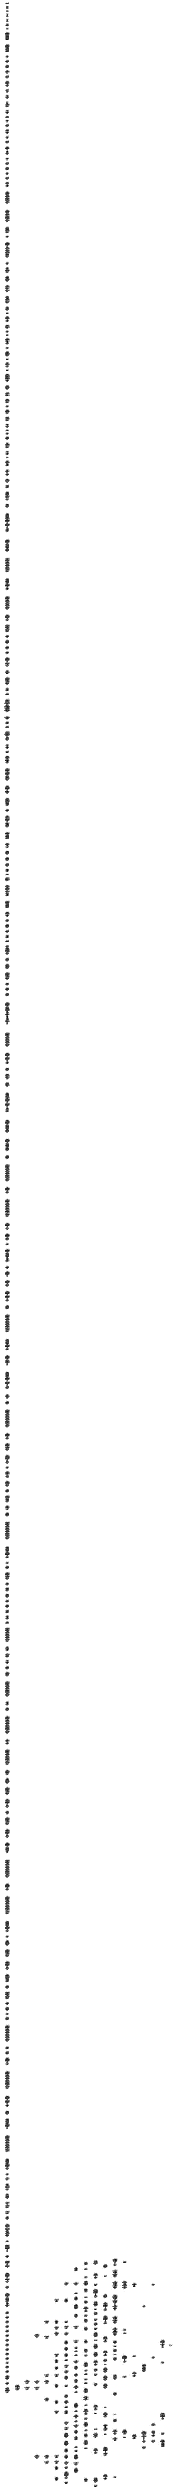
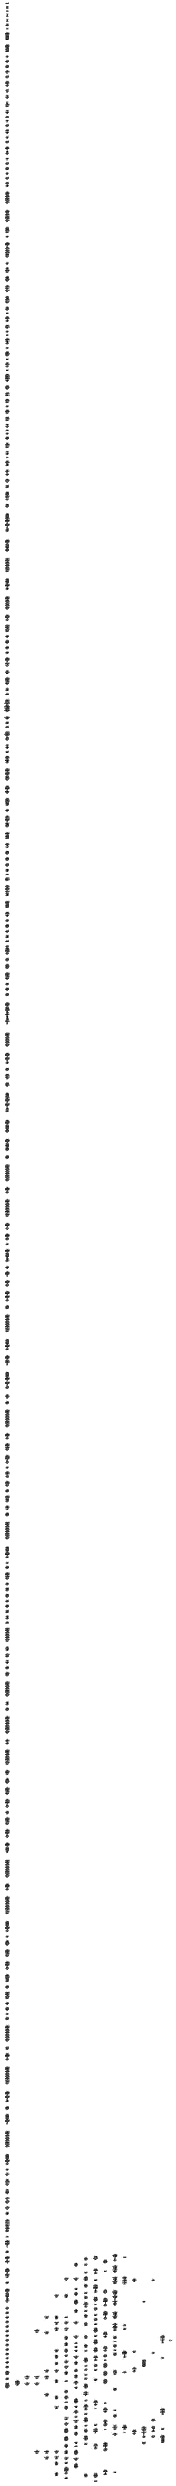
(7, 2048) -> none
